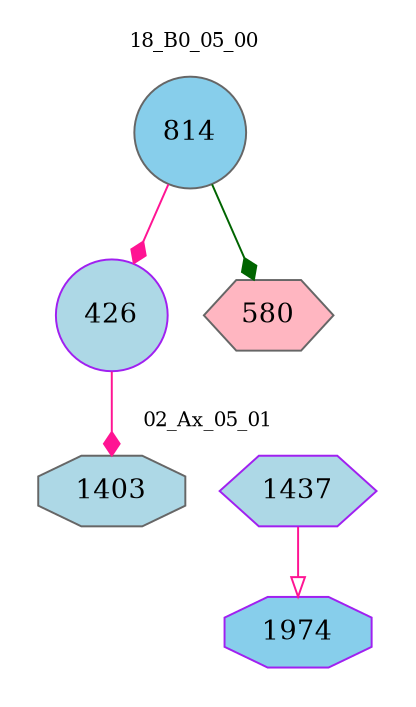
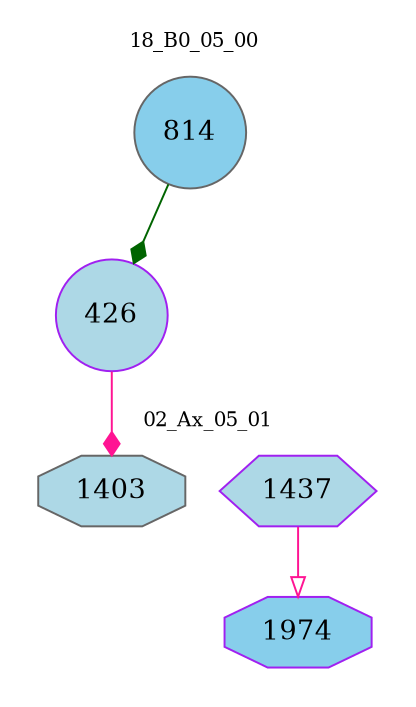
(156, 213) -> (156, 213)
(269, 315) -> none
